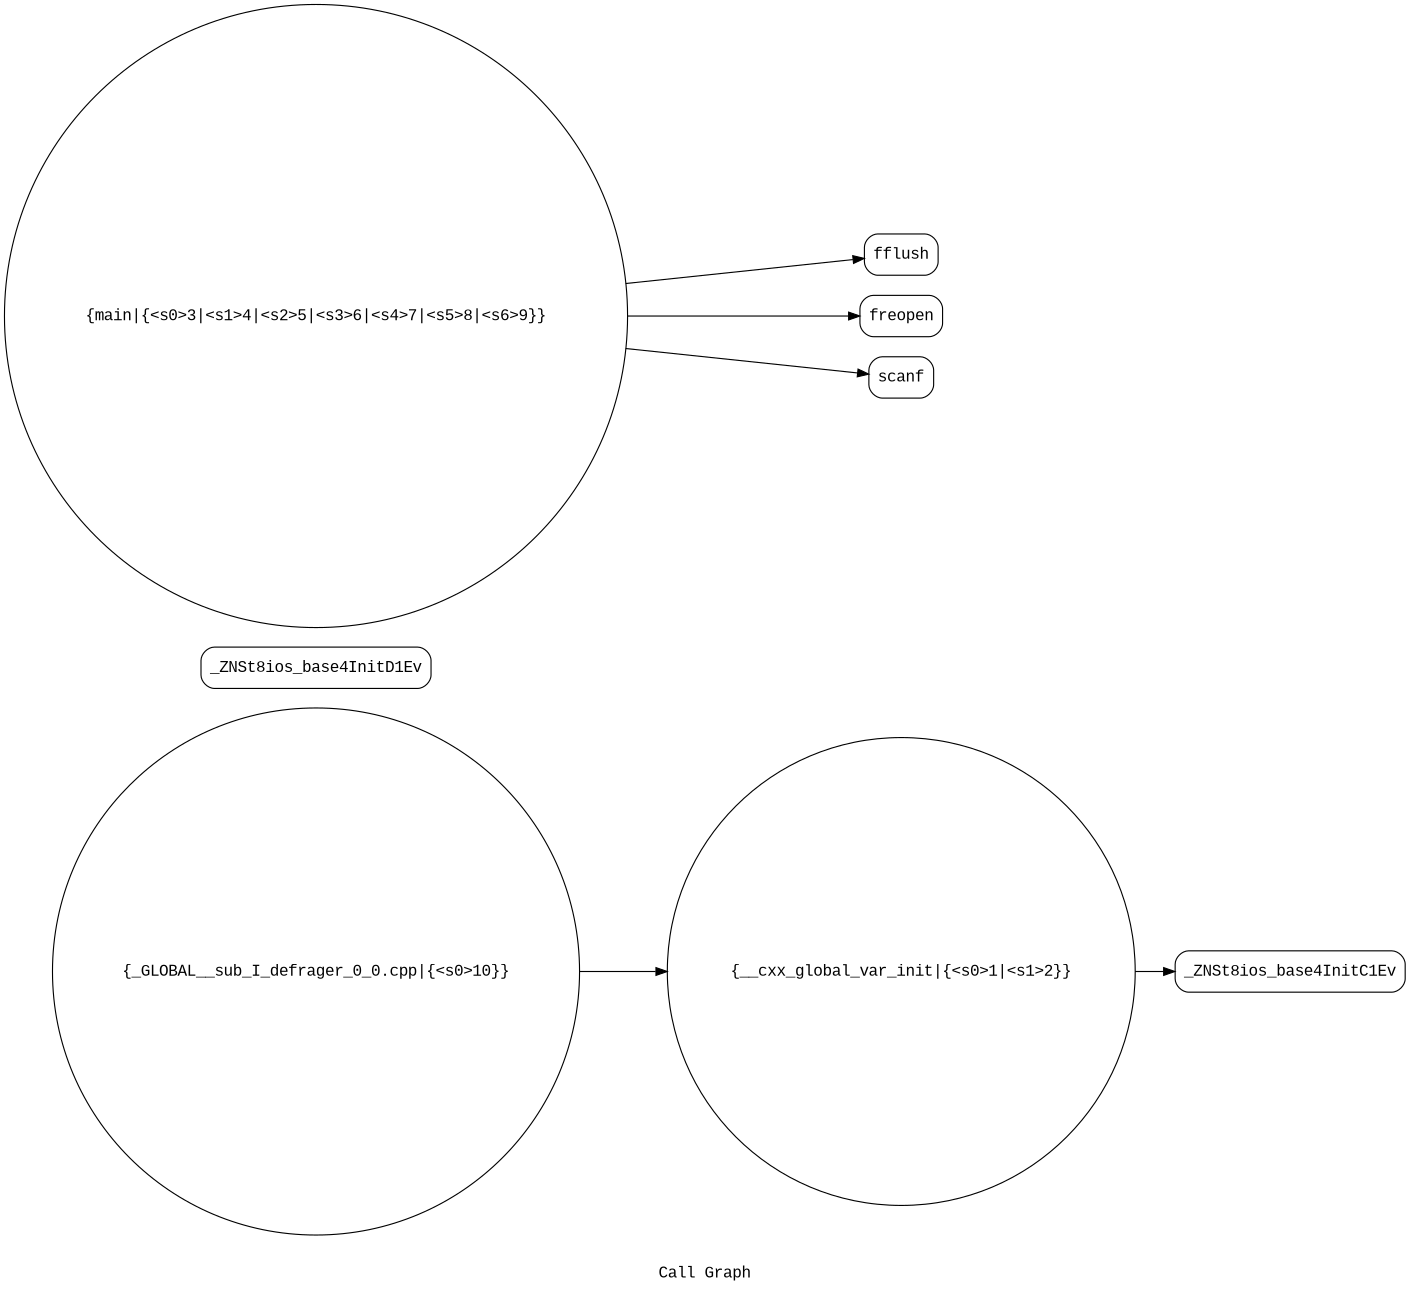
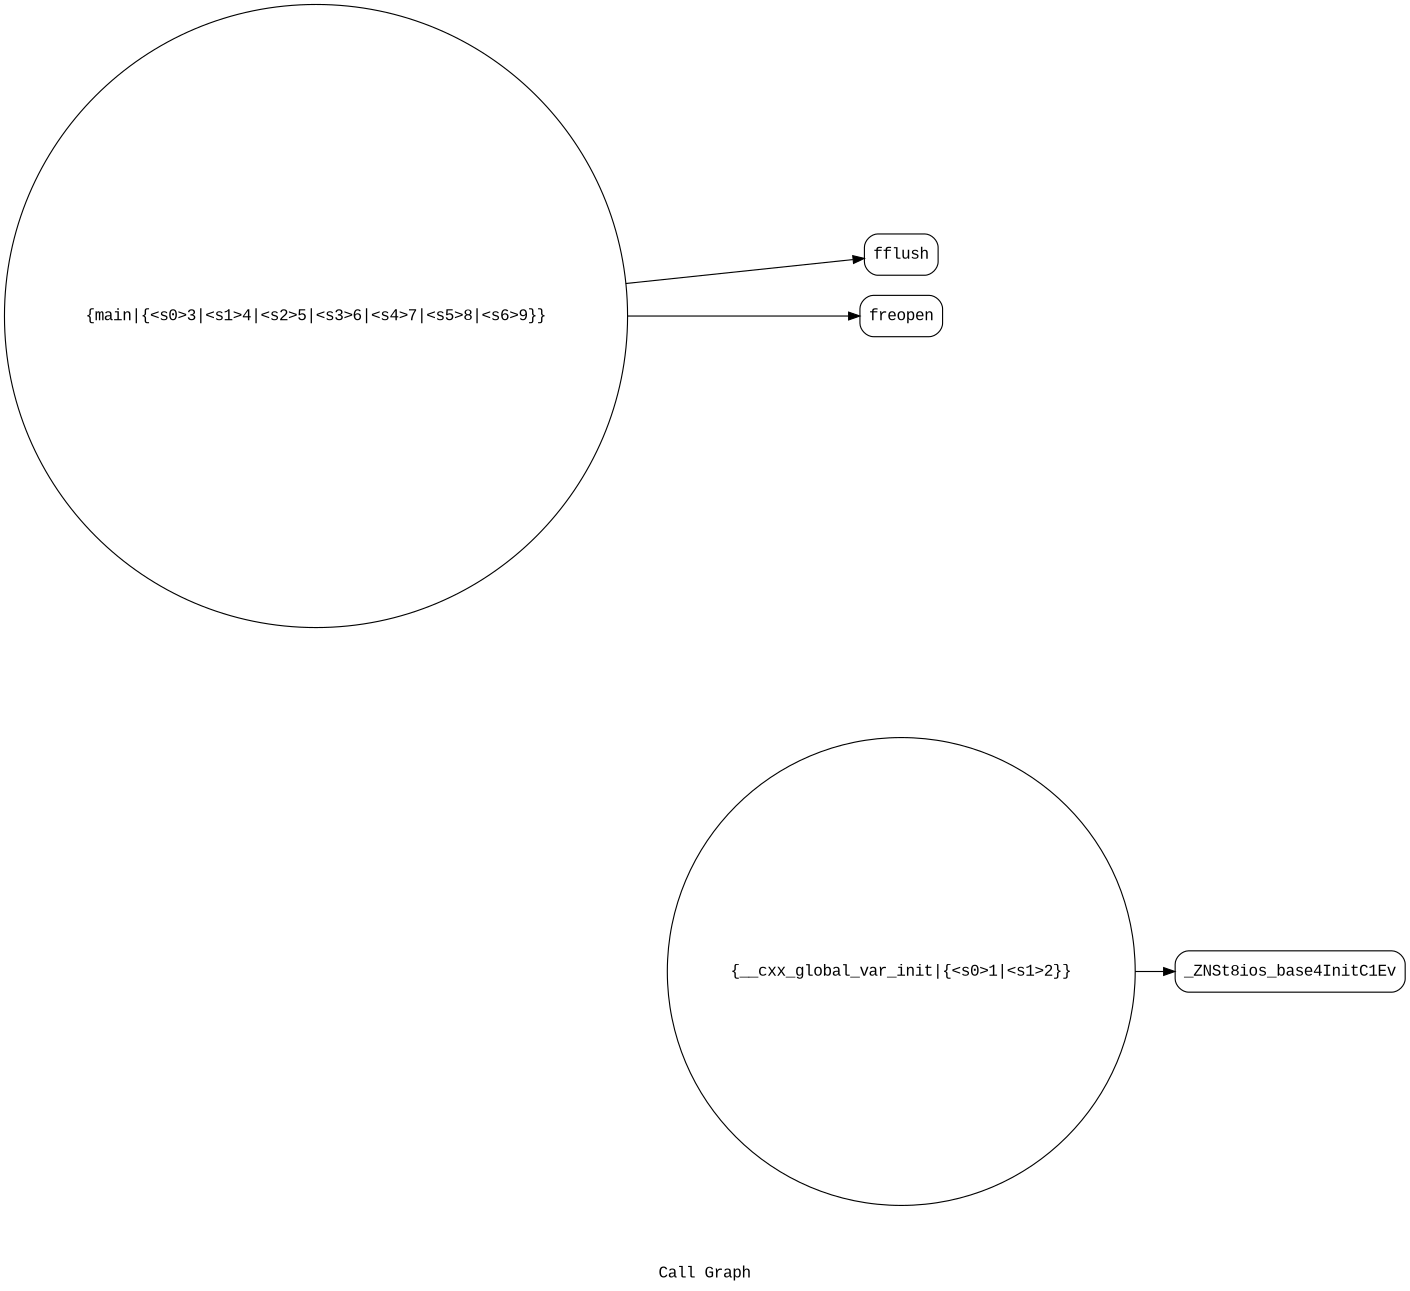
(901, 377) -> none
(316, 668) -> none
(316, 971) -> none
